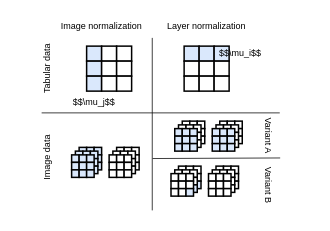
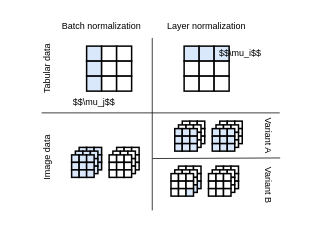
(102, 27) -> (102, 27)
